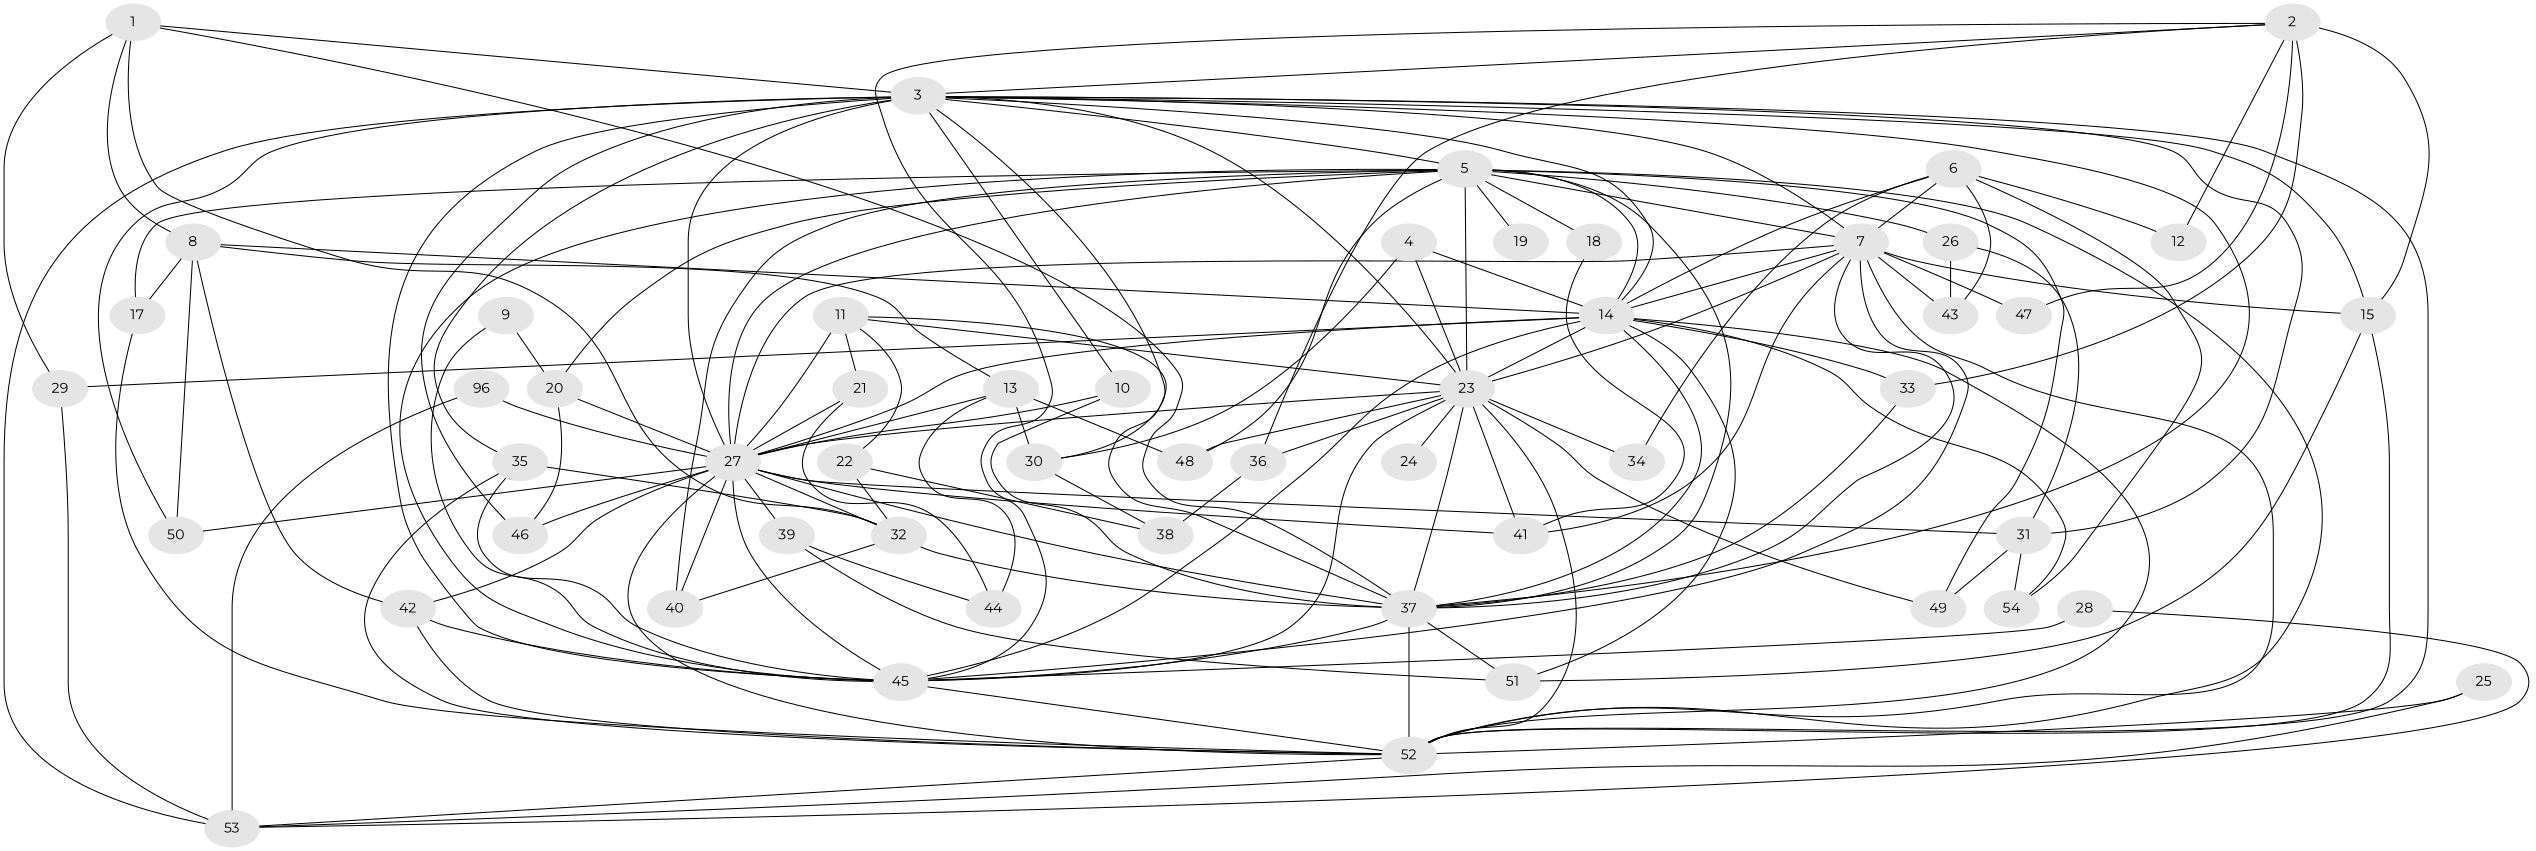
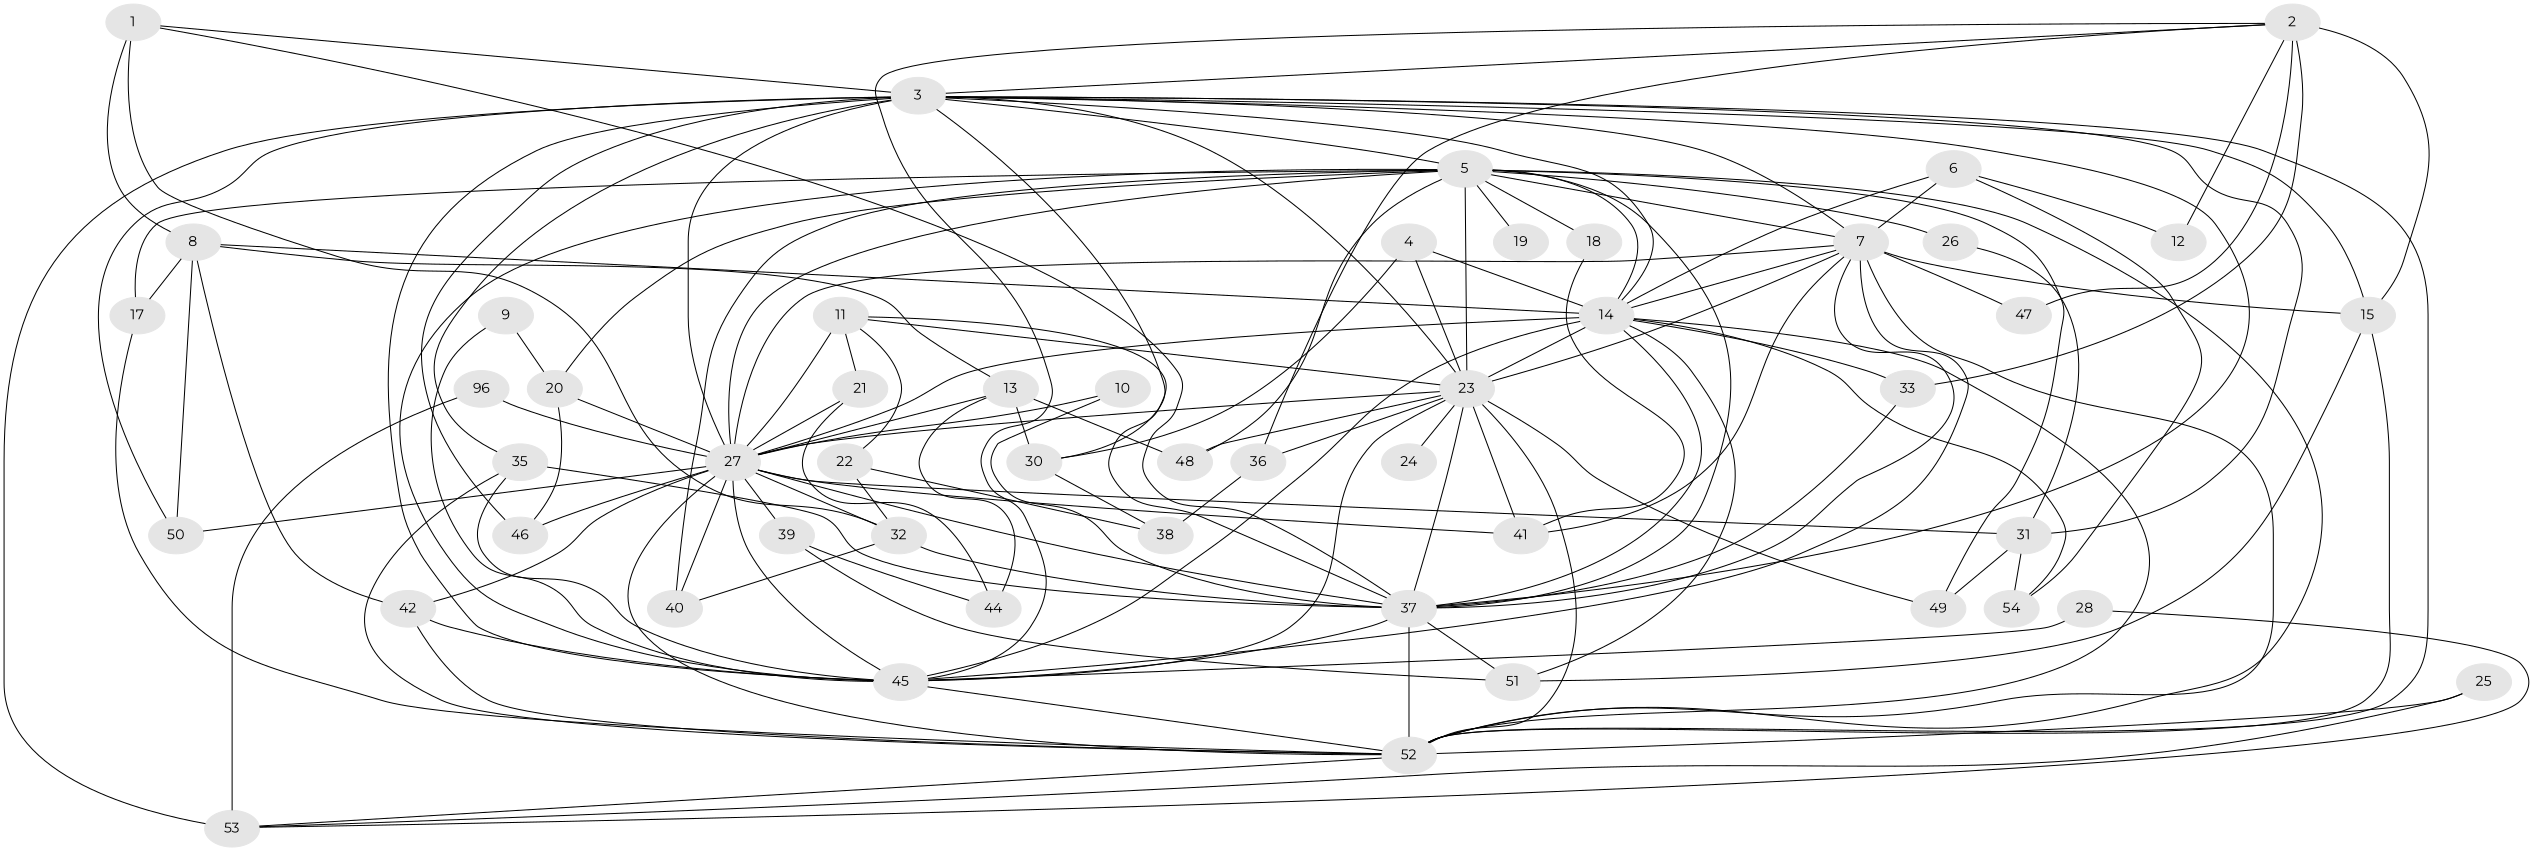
(1021, 242) -> none
(1951, 316) -> none
(60, 389) -> none
(1637, 462) -> none
(646, 482) -> (953, 577)
